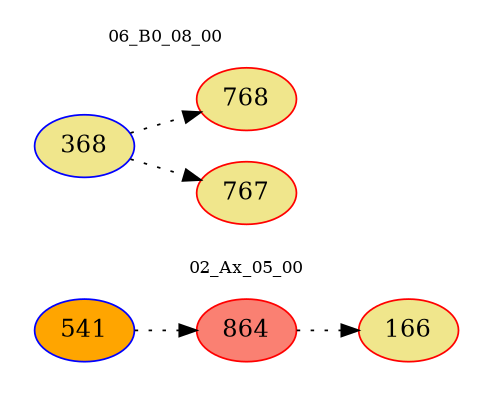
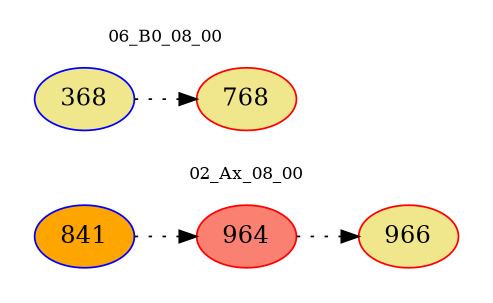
(247, 193) -> none
(247, 269) -> (247, 175)
(85, 330) -> (85, 236)
(247, 330) -> (247, 236)
(409, 330) -> (409, 236)
